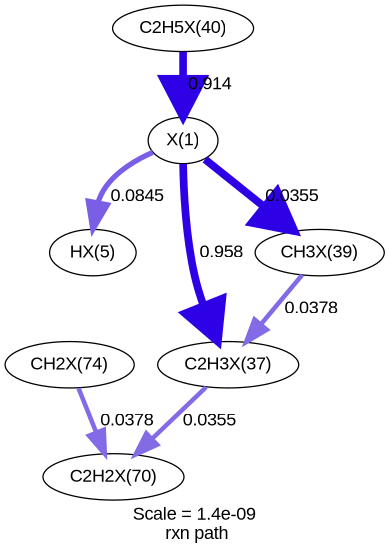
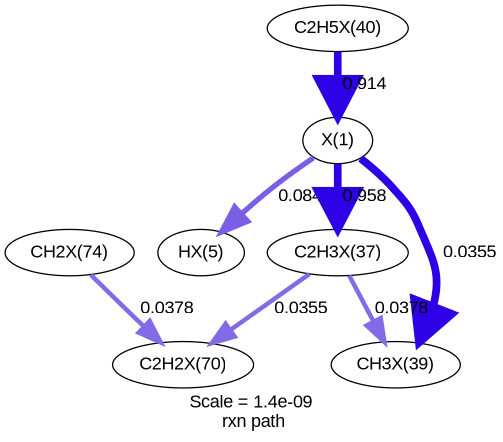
(281, 300) -> (361, 298)
